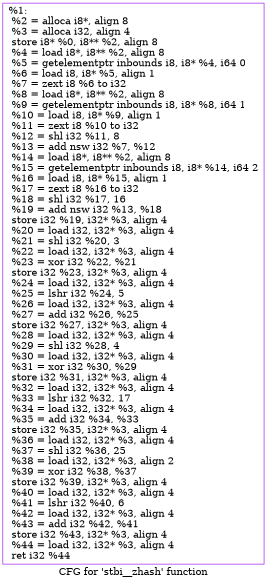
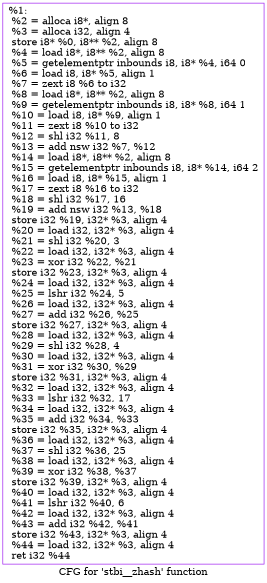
(92, 461) -> (92, 461)
